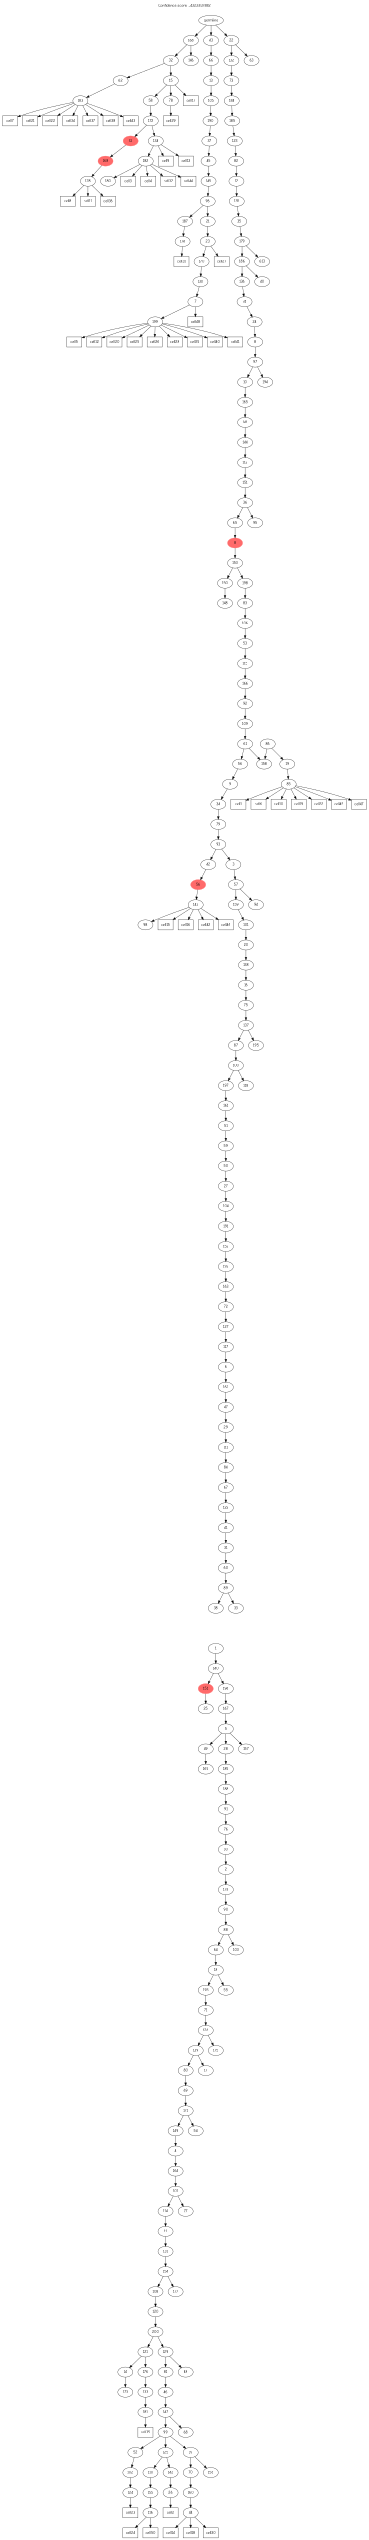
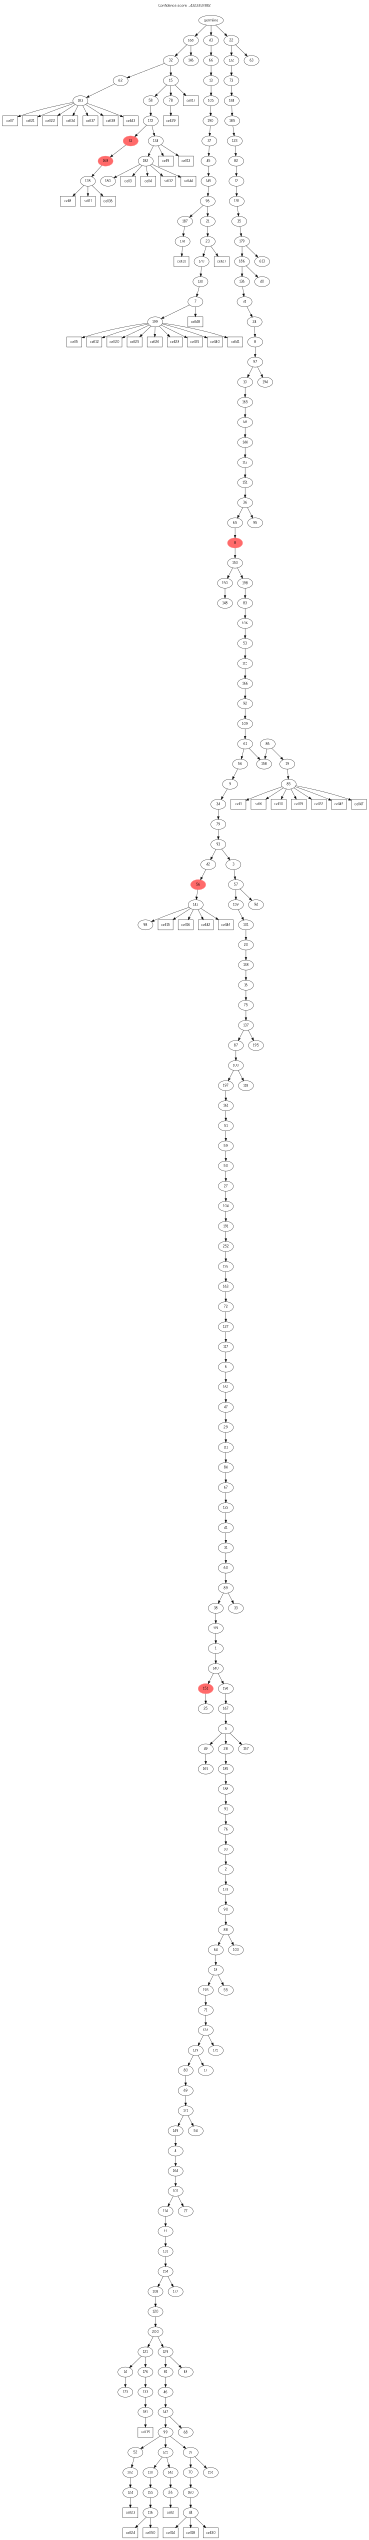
(226, 1246) -> (226, 1246)
none -> (216, 1628)
